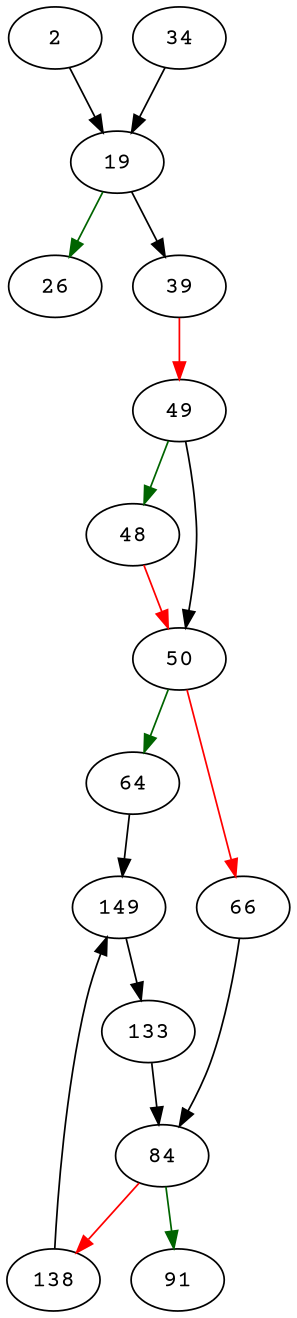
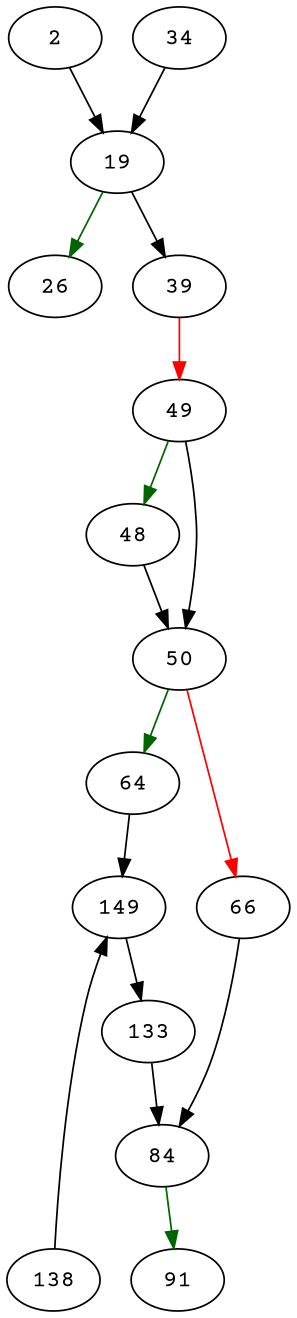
(153, 588) -> (153, 588)
(114, 1211) -> none
